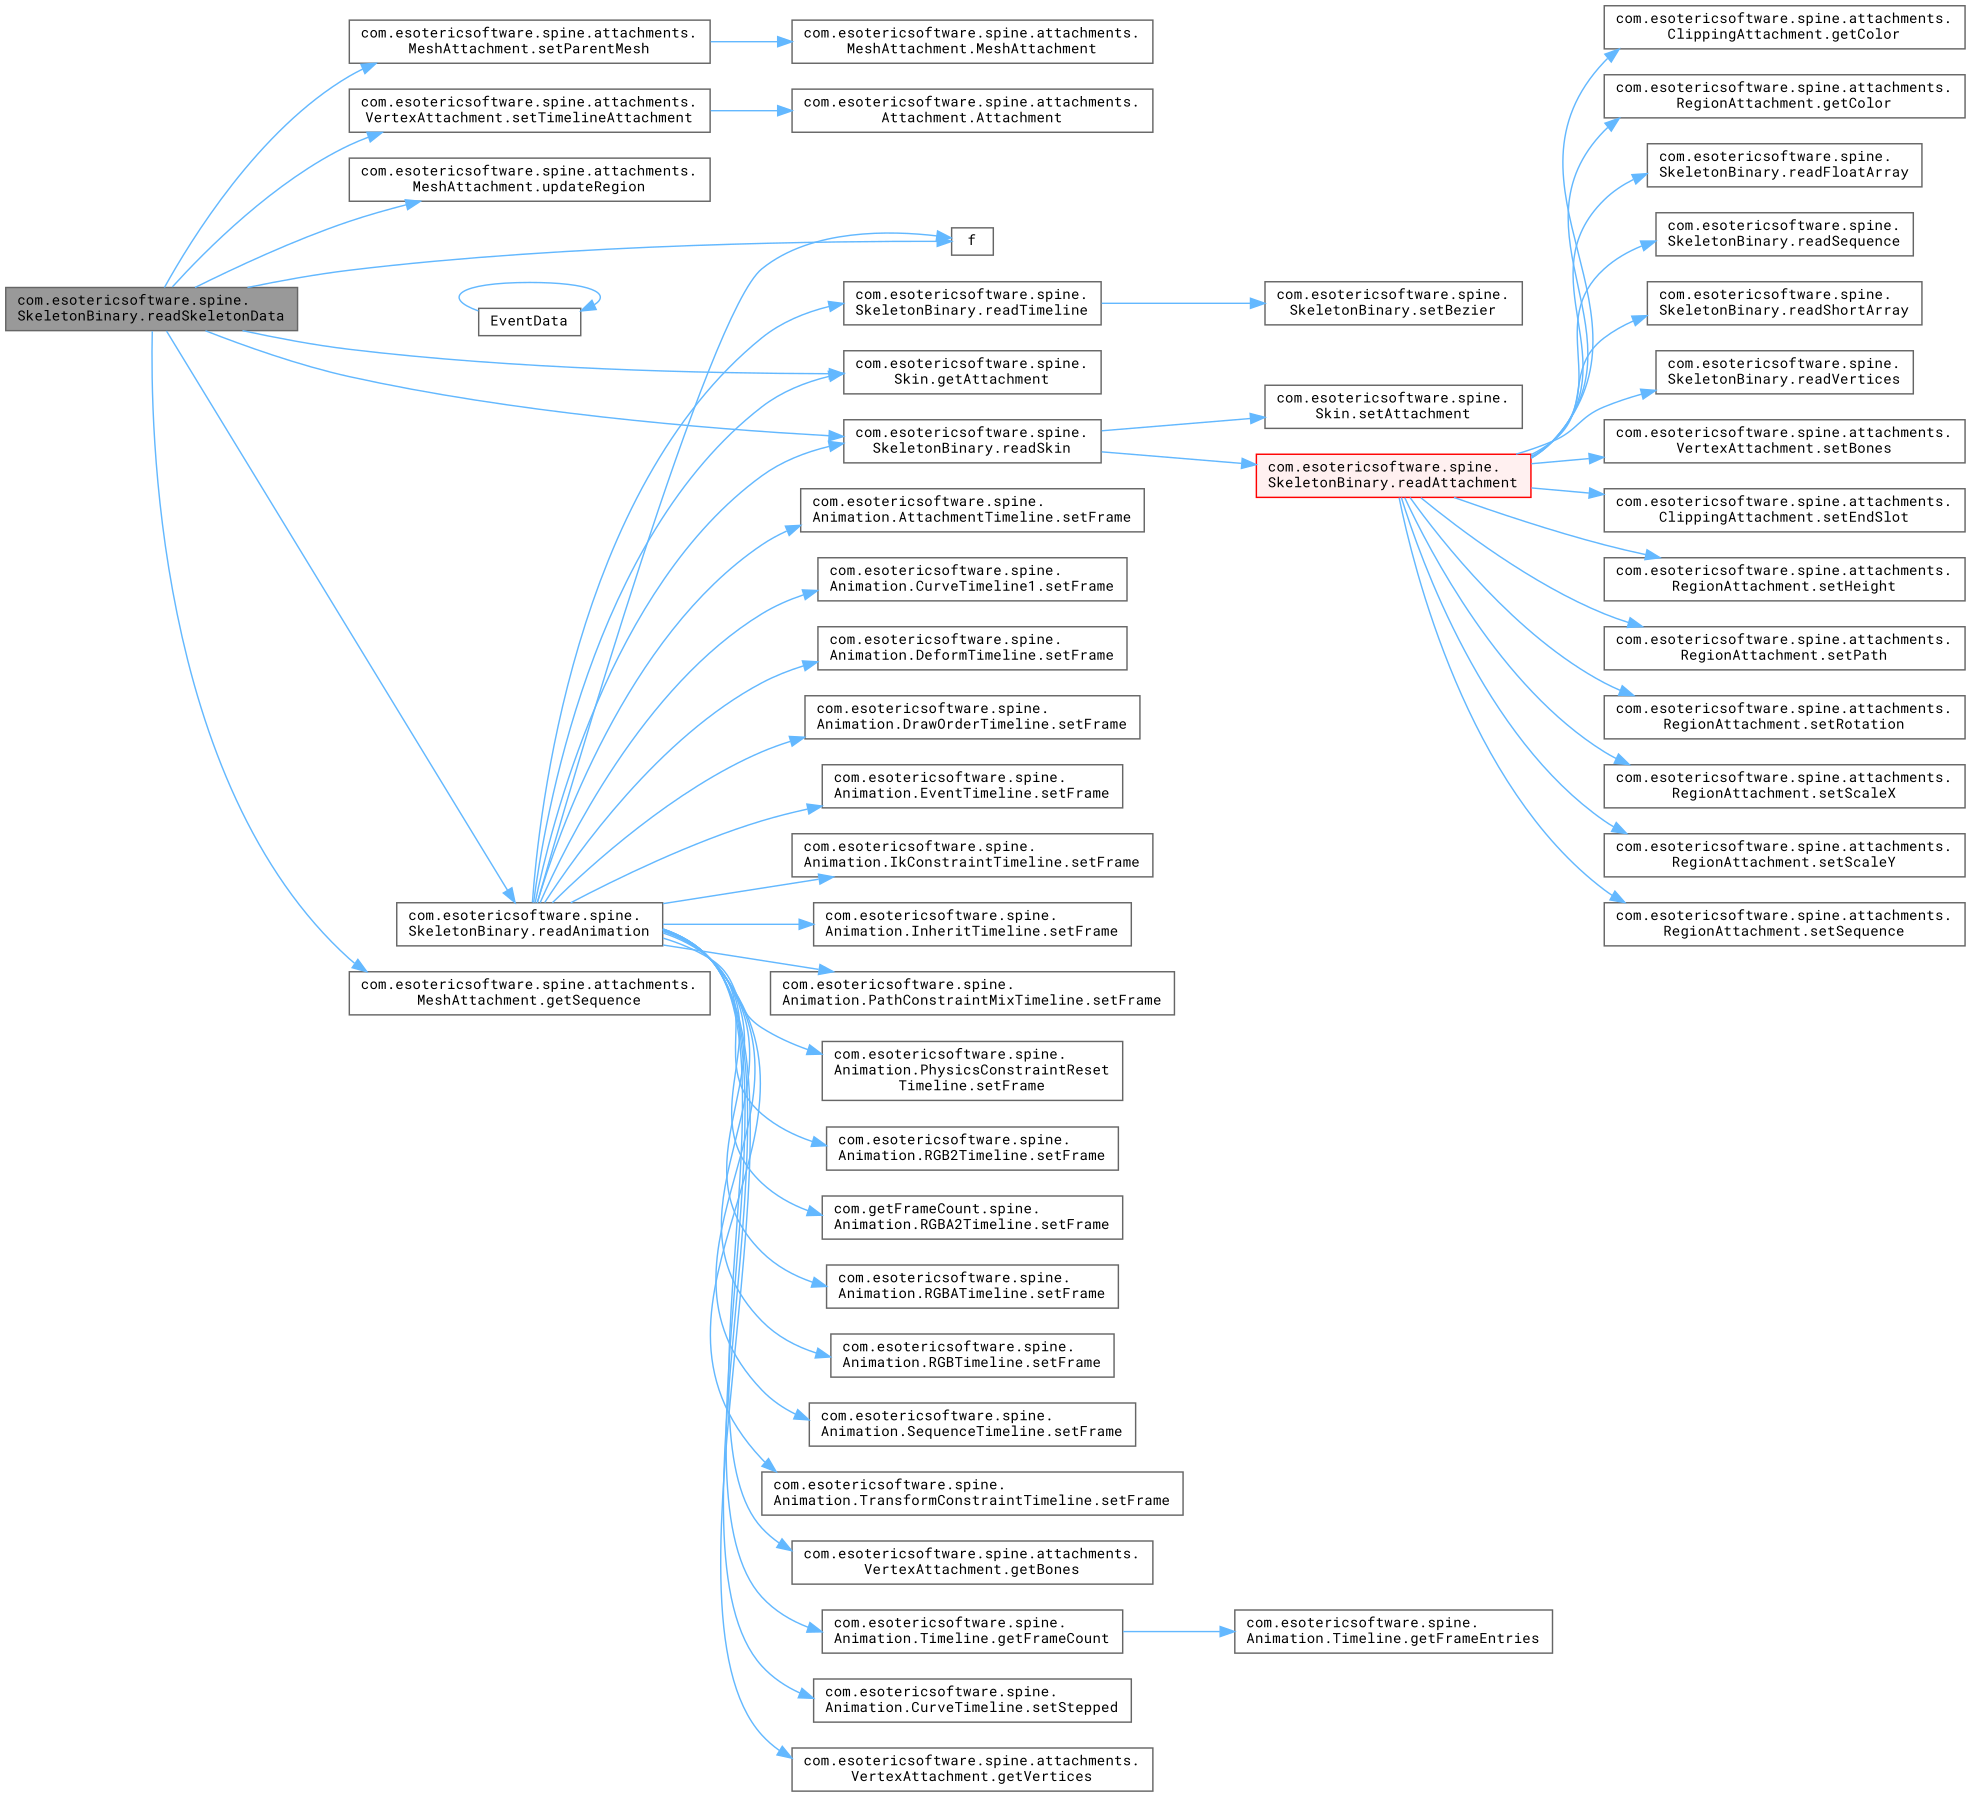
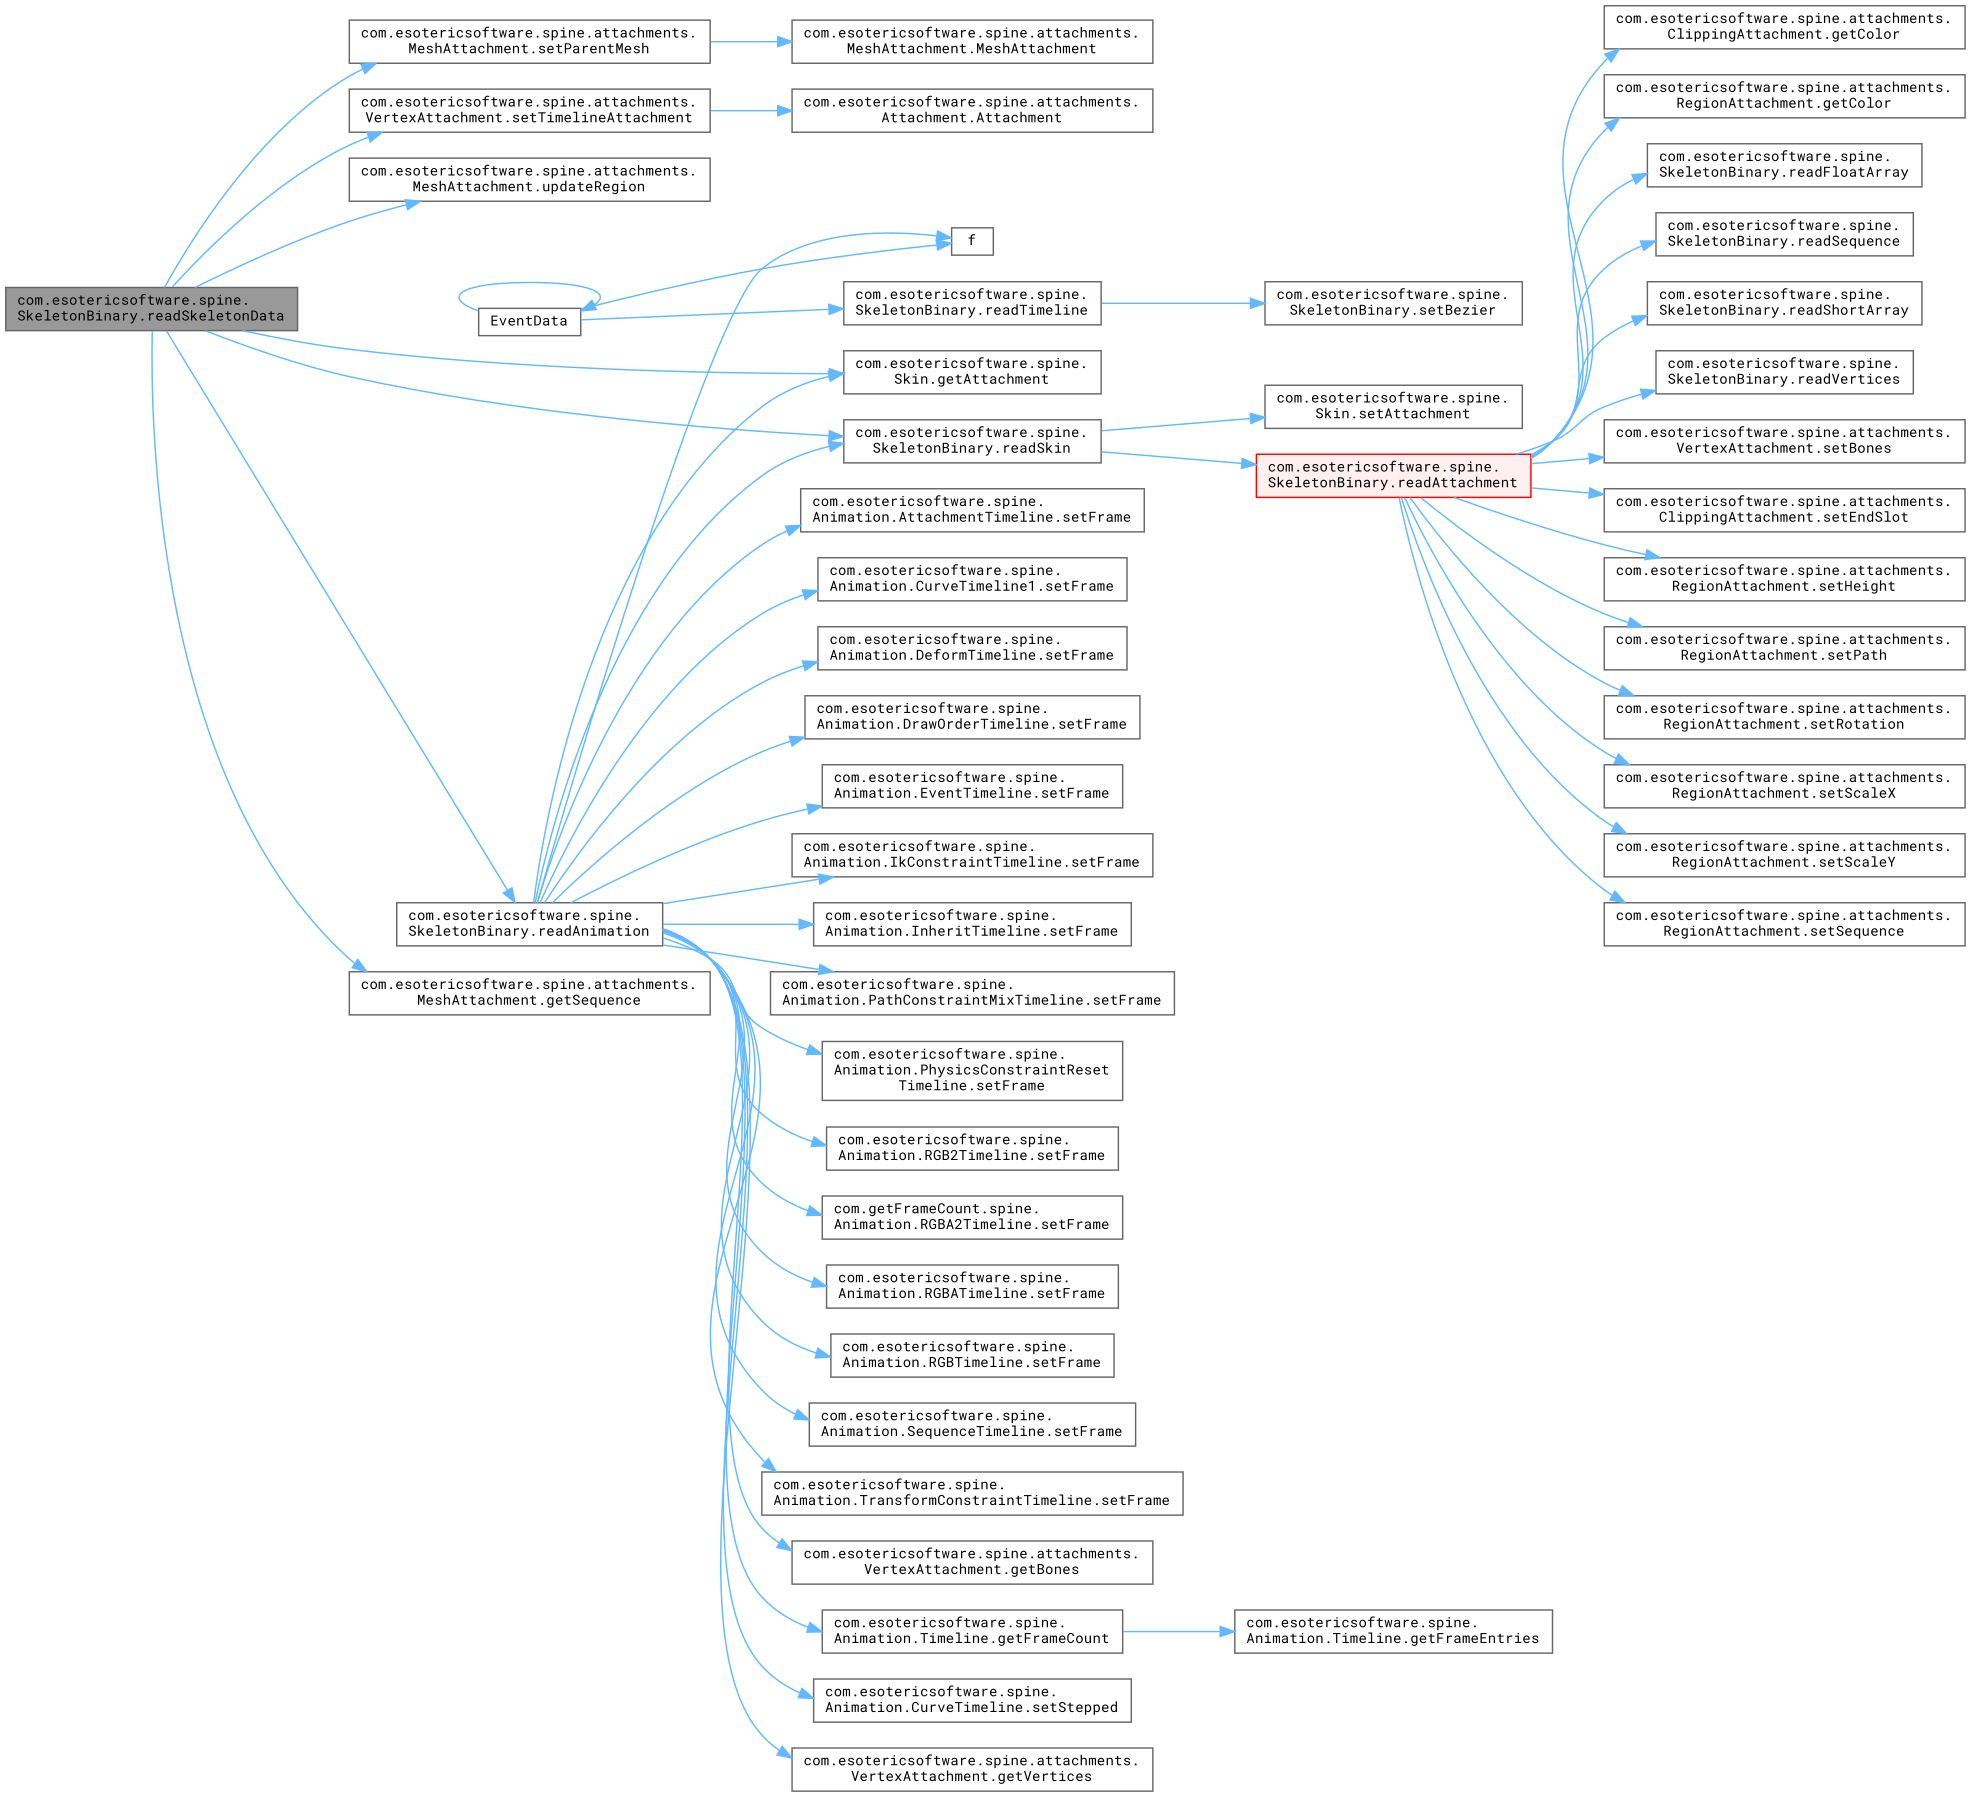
(591, 250) -> (749, 271)
(608, 562) -> (705, 315)
